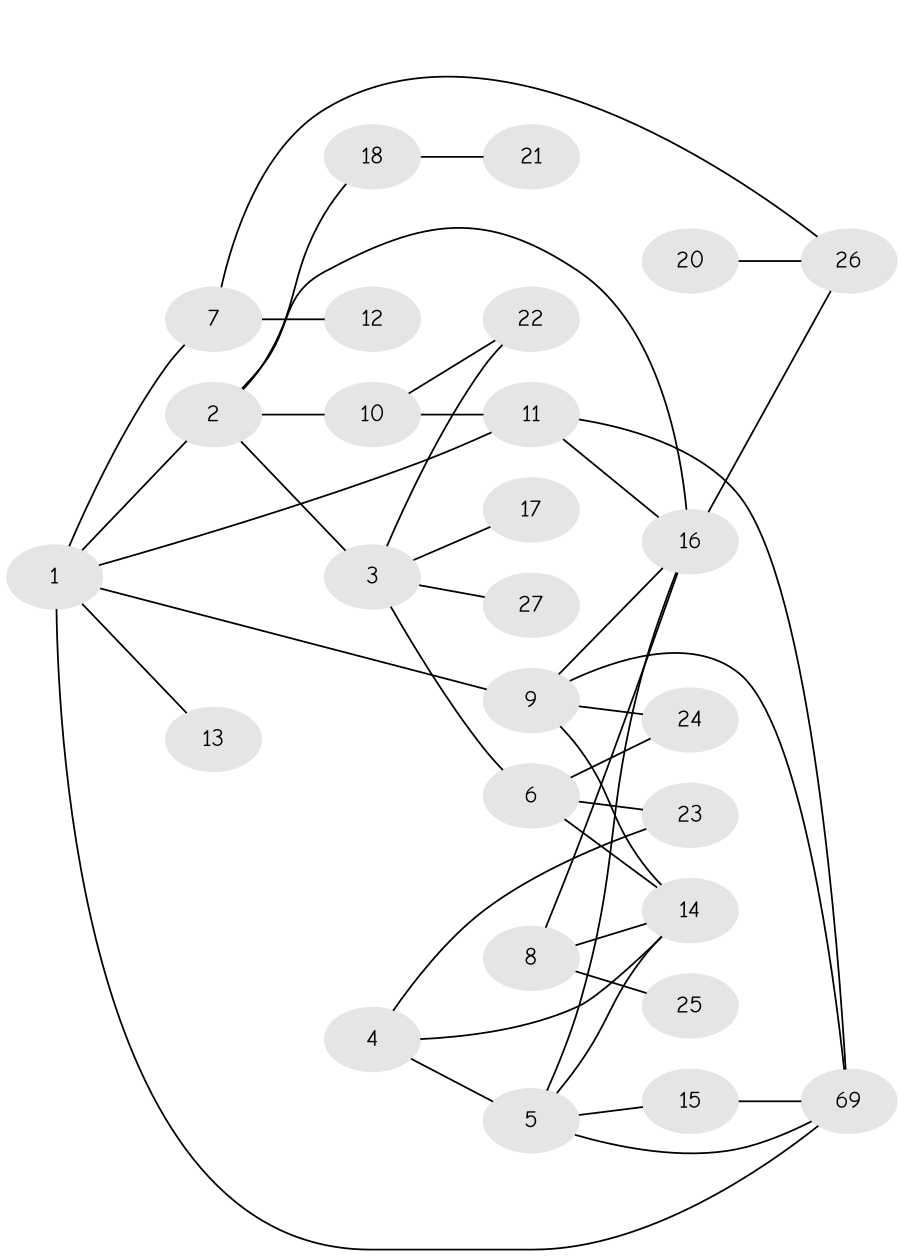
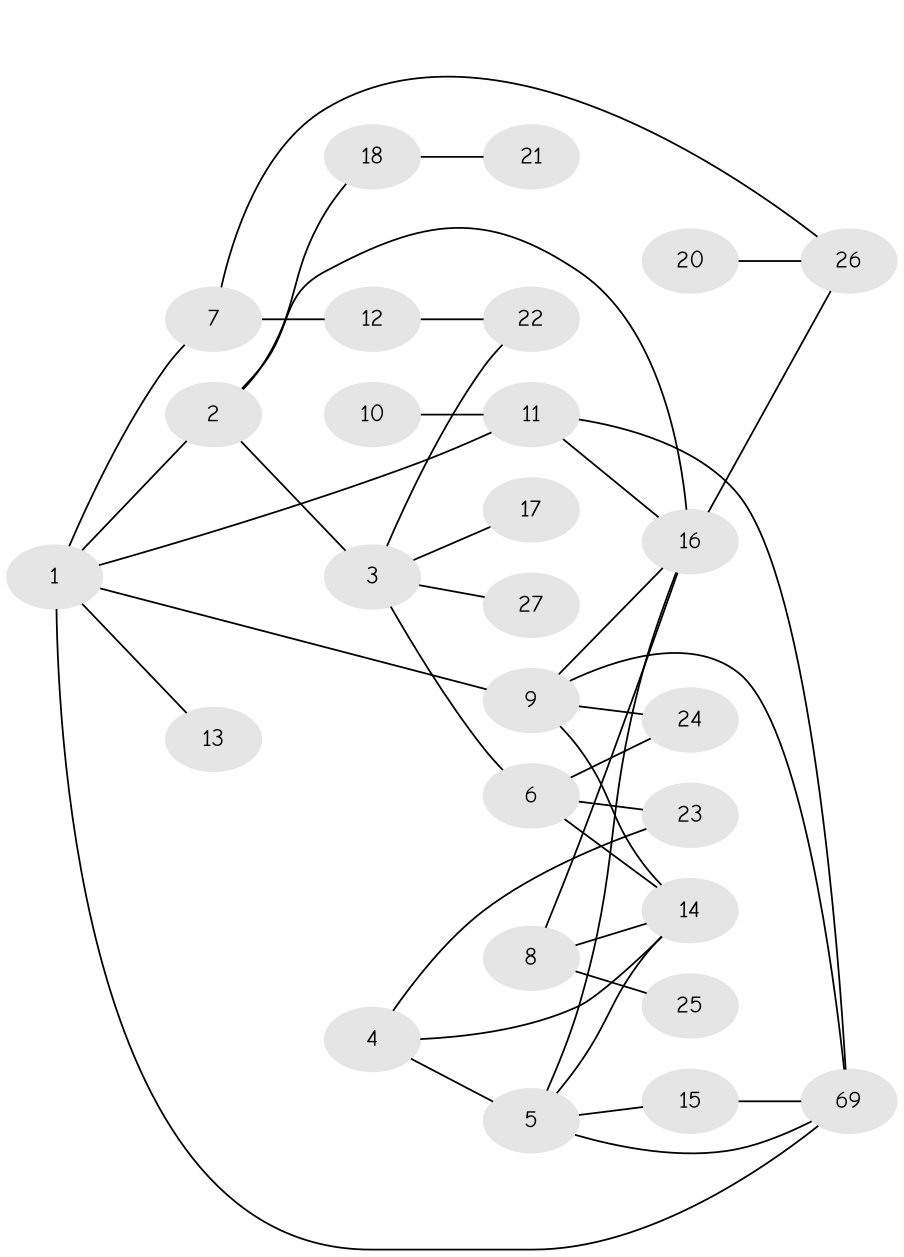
(452, 367) -> (452, 319)
(293, 415) -> none
